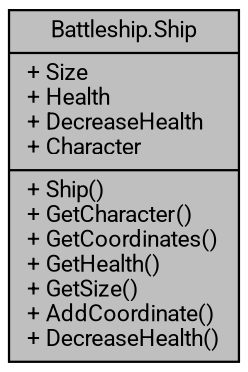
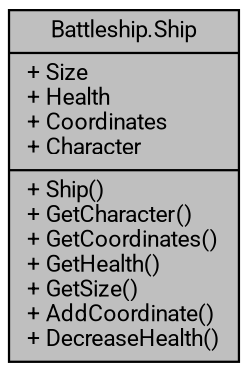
(116, 123) -> (98, 123)
